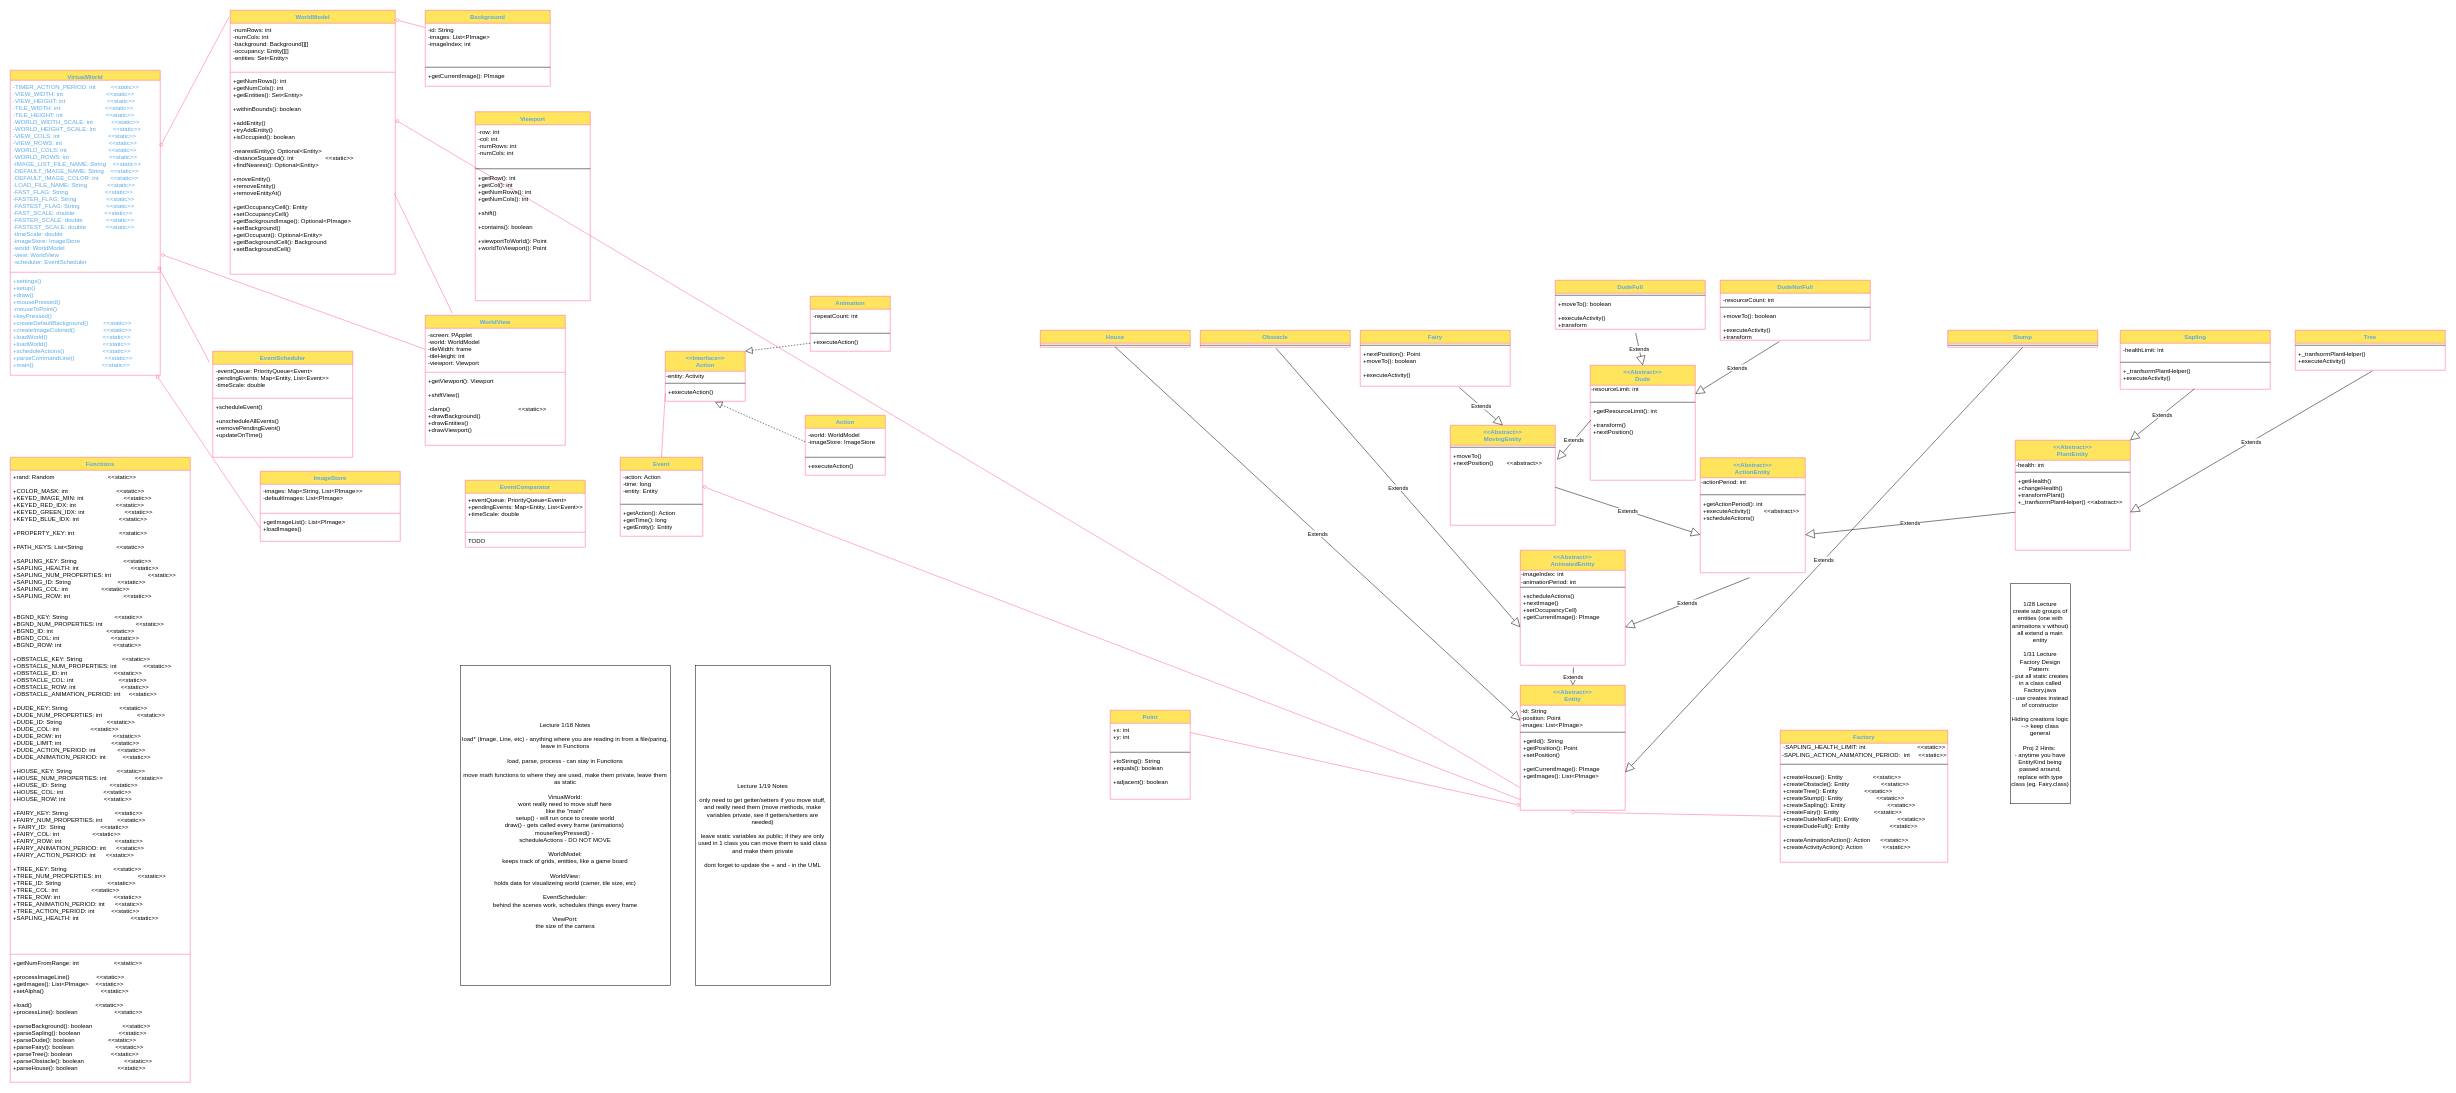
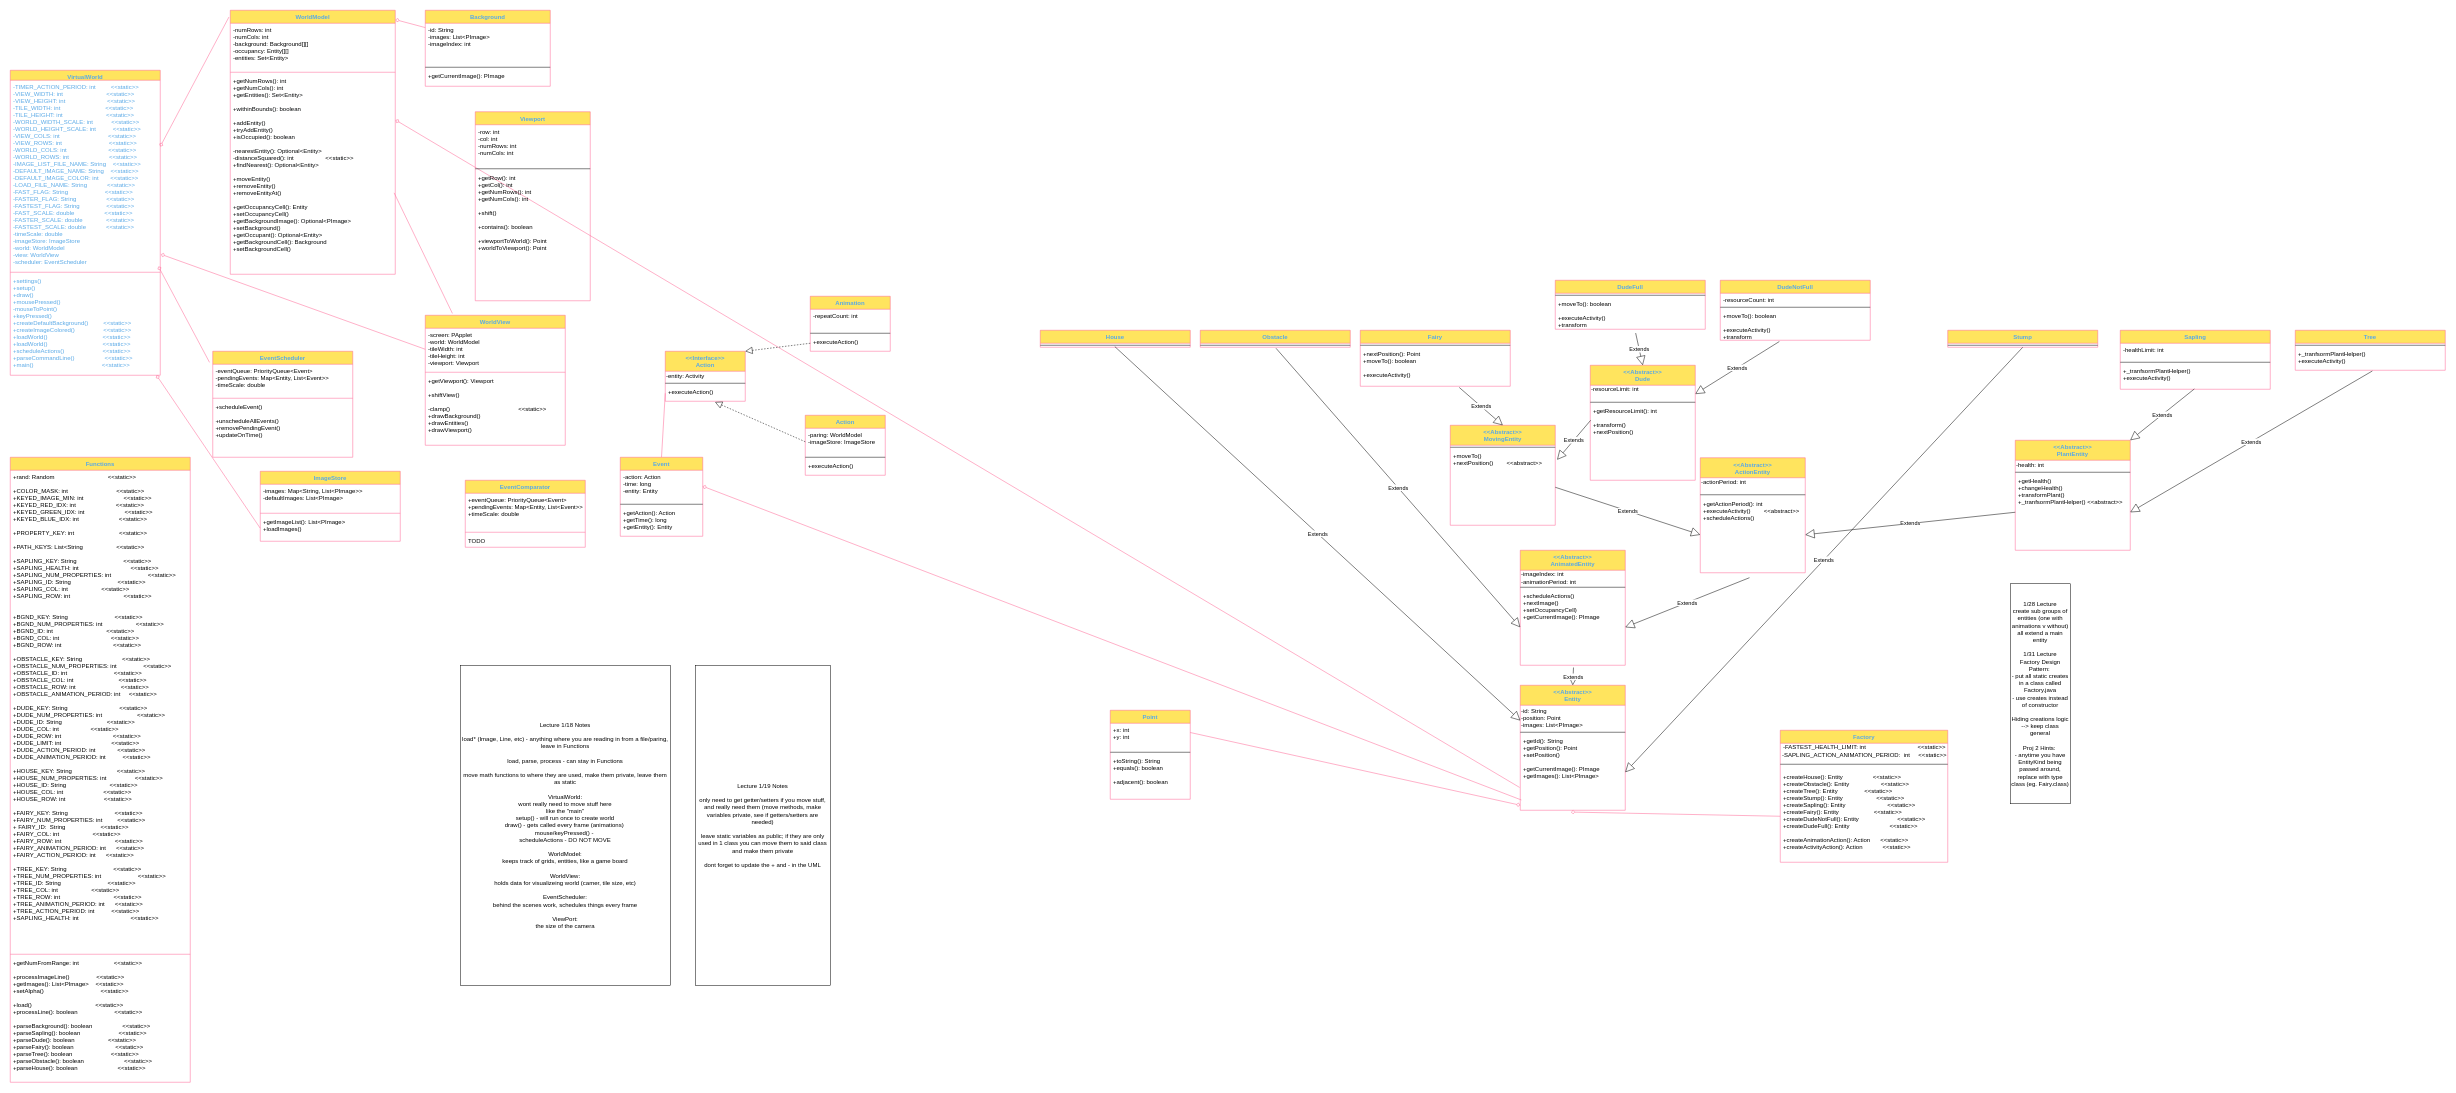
(453, 335) -> (453, 335)
(834, 435) -> (836, 435)
(1865, 751) -> (1865, 751)
